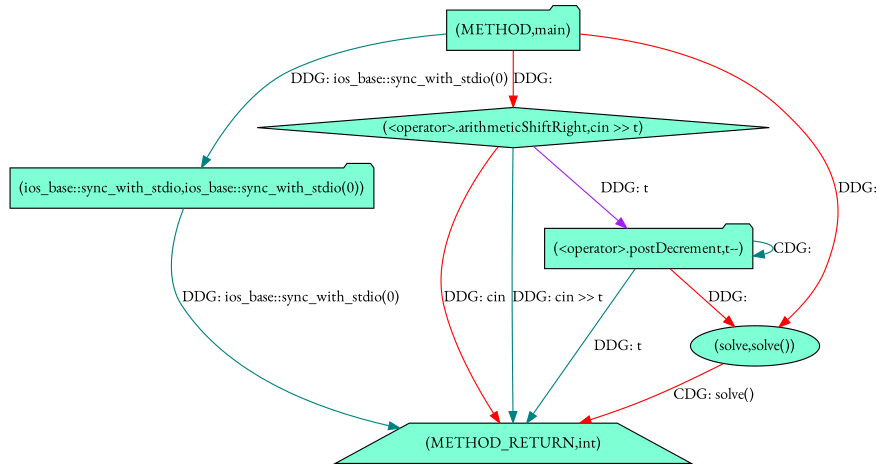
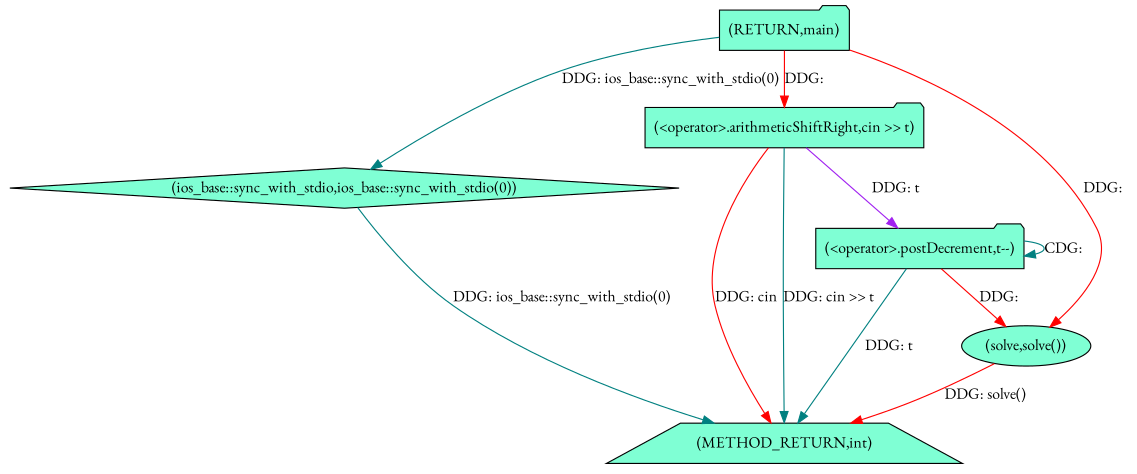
(513, 30) -> (784, 30)
(513, 128) -> (784, 128)
(192, 188) -> (344, 188)
(714, 395) -> (985, 395)
